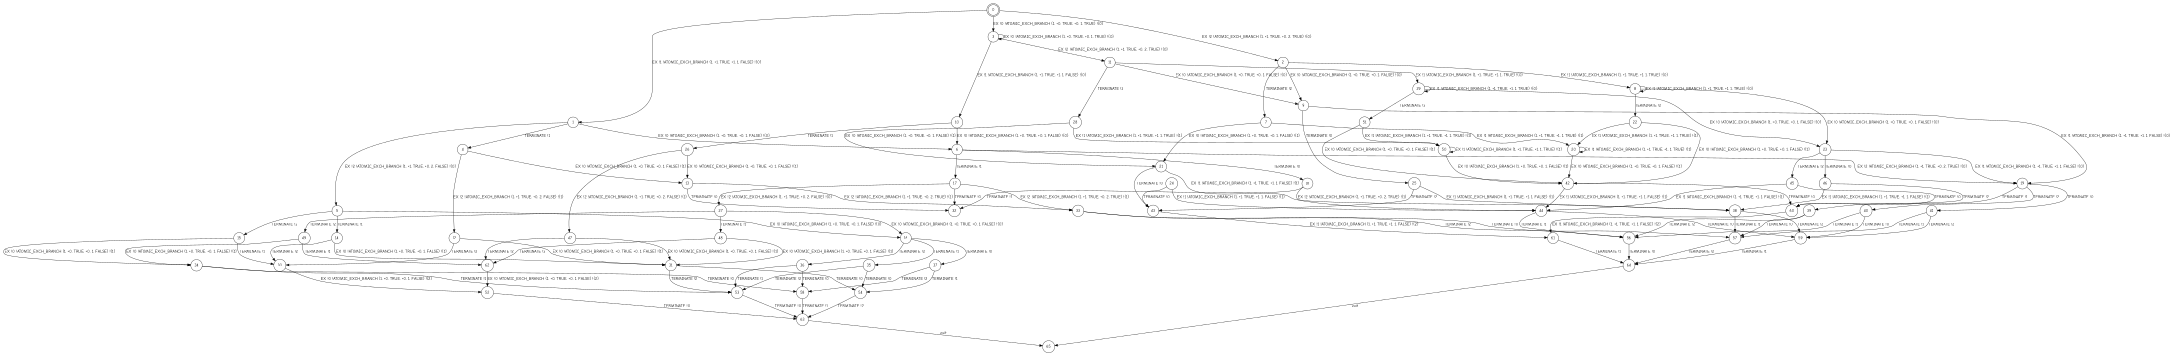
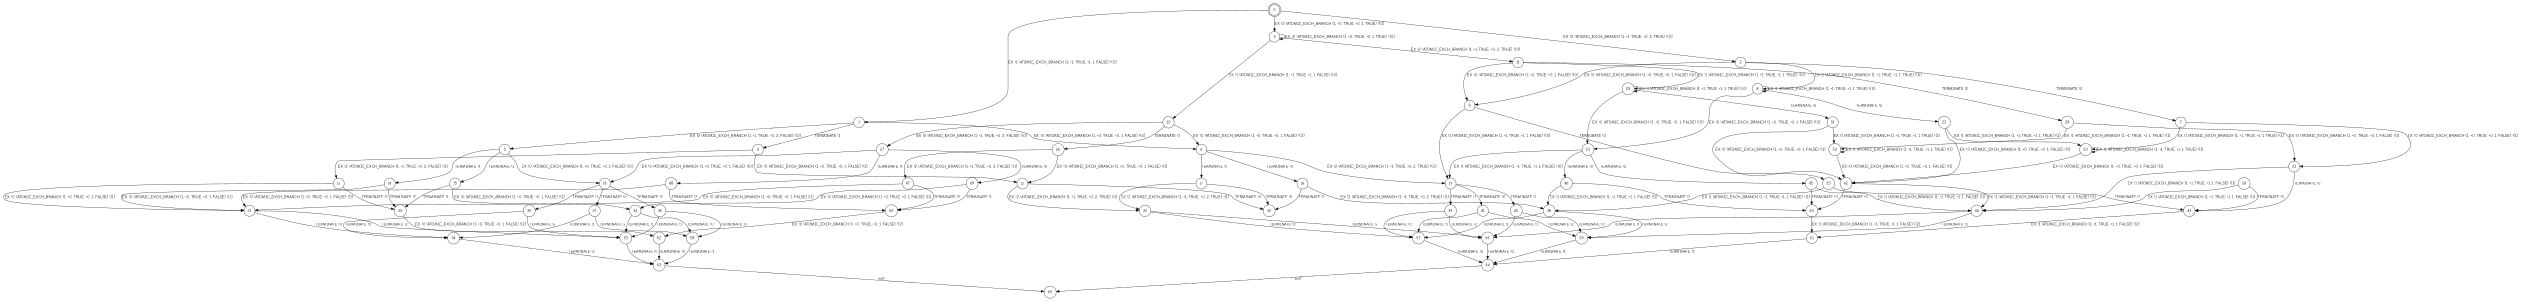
(831, 186) -> (1025, 124)
